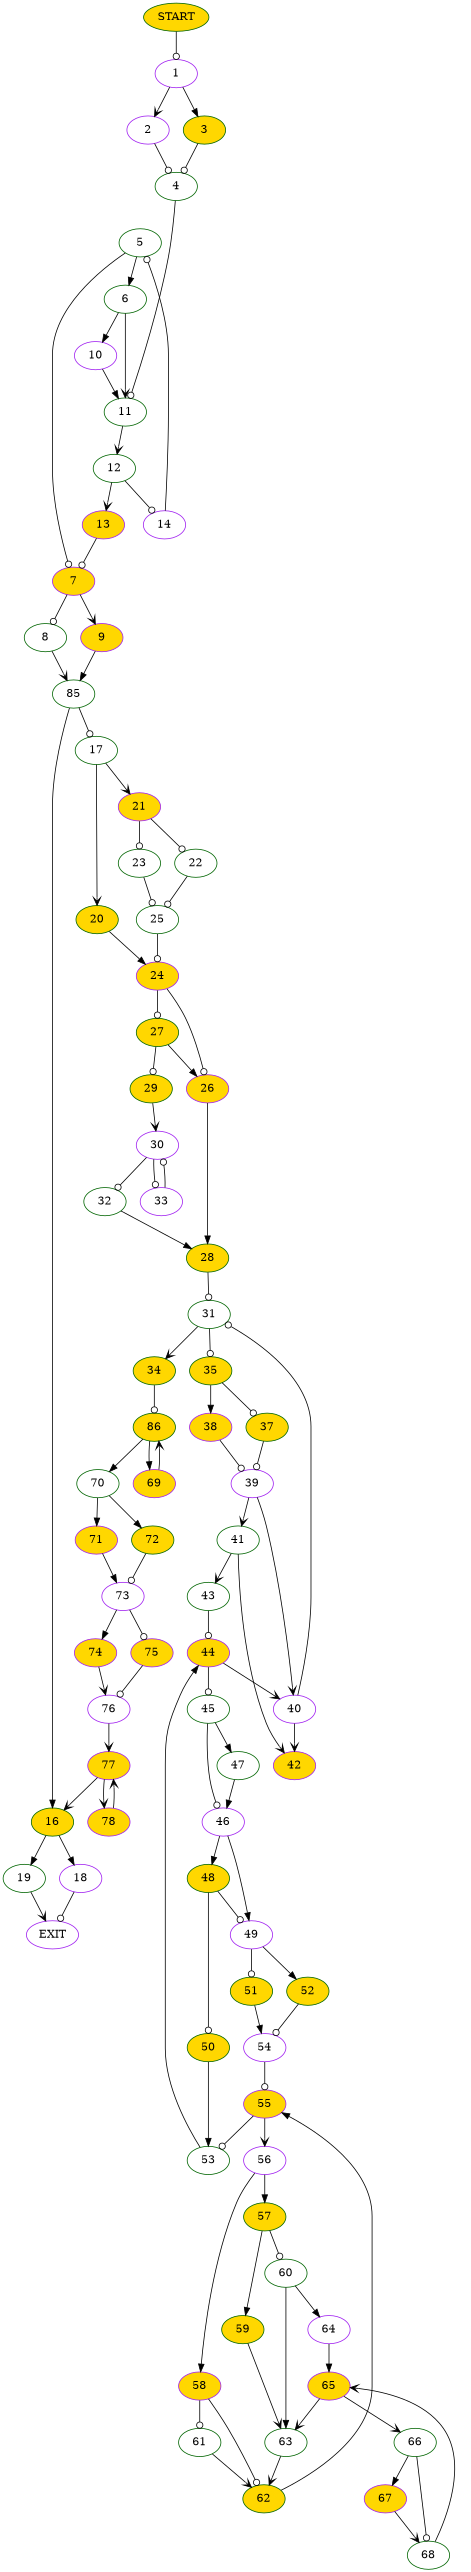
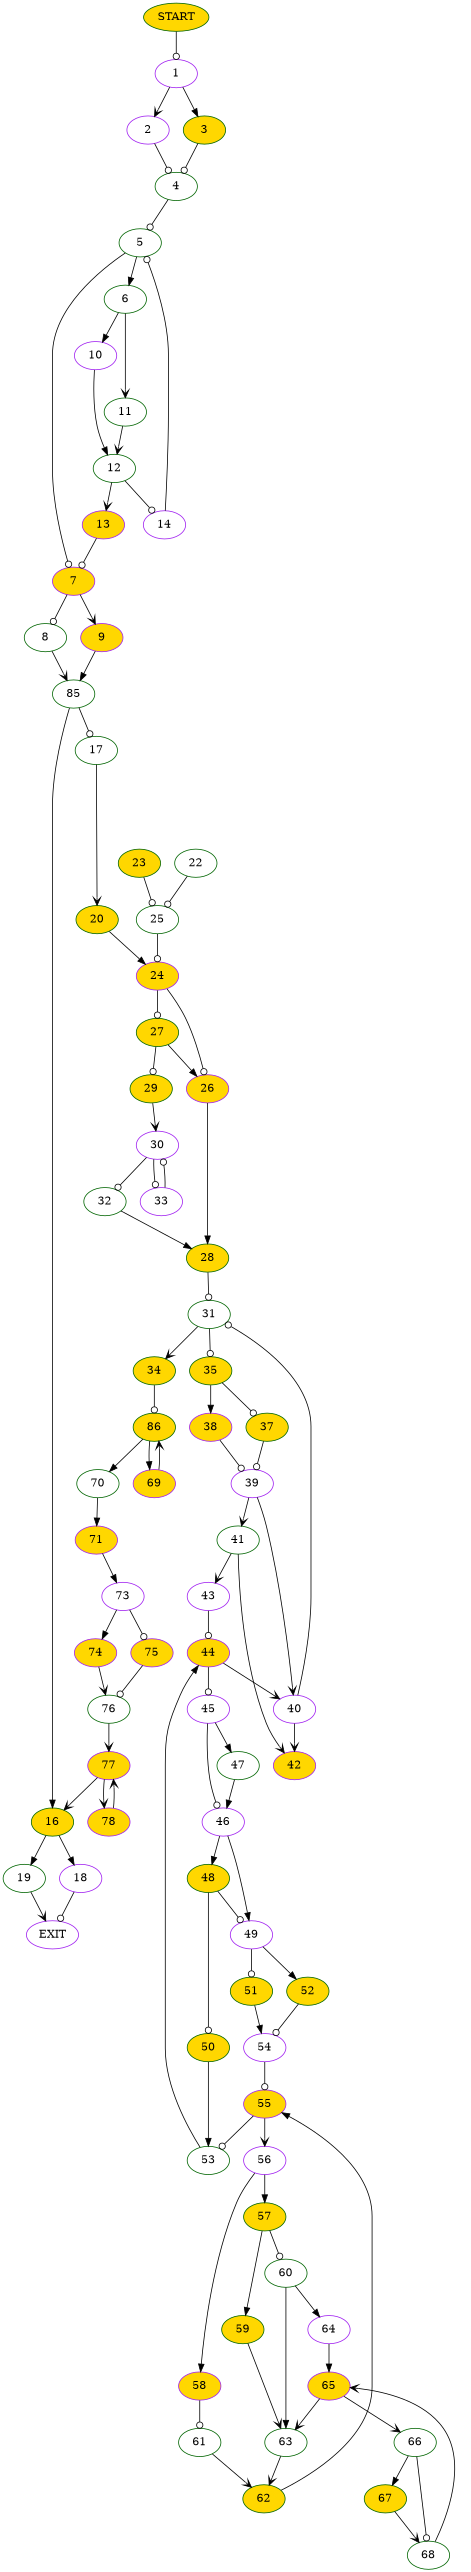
(157, 307) -> (160, 212)
(109, 380) -> (95, 409)
(139, 807) -> none
(139, 863) -> (139, 863)
(153, 1540) -> none
(208, 1596) -> (208, 1596)
(109, 1709) -> (109, 1709)
(208, 1709) -> (208, 1709)
(234, 2438) -> none
(385, 2499) -> (385, 2499)
